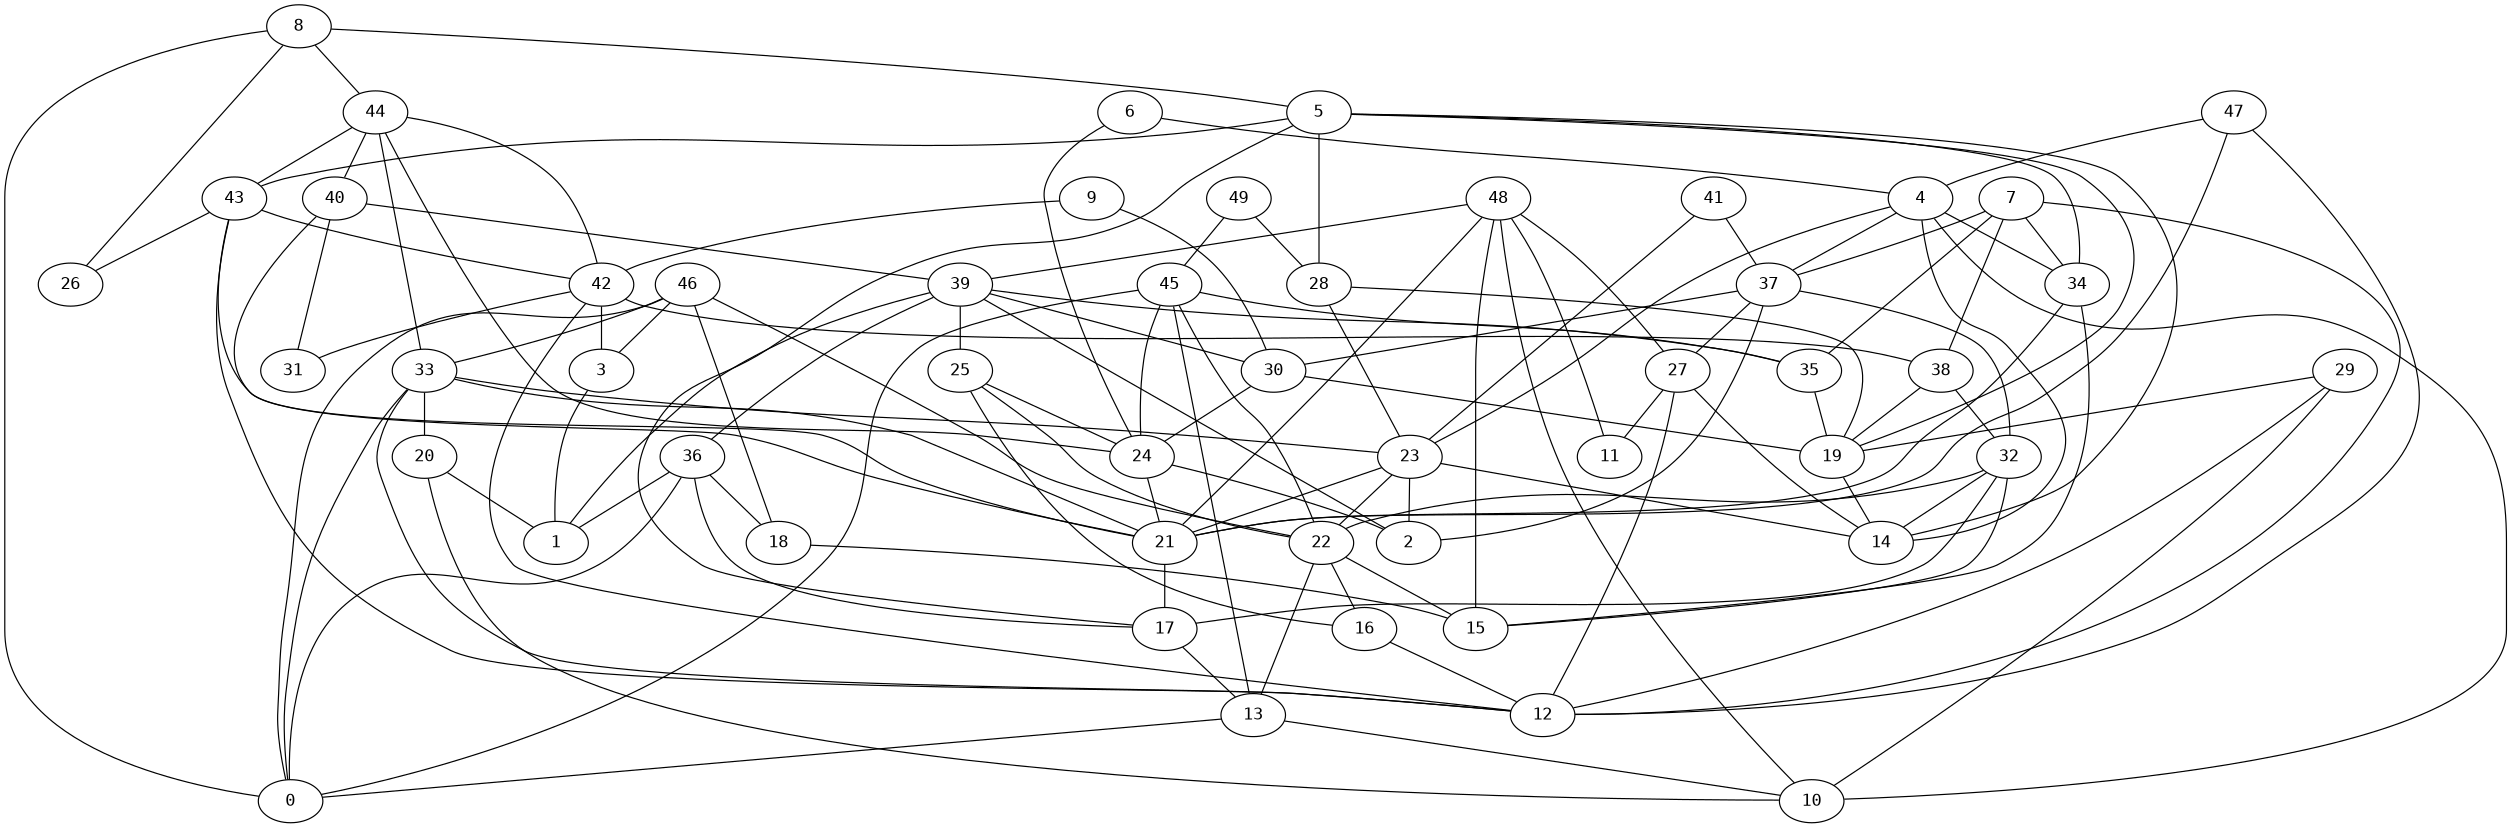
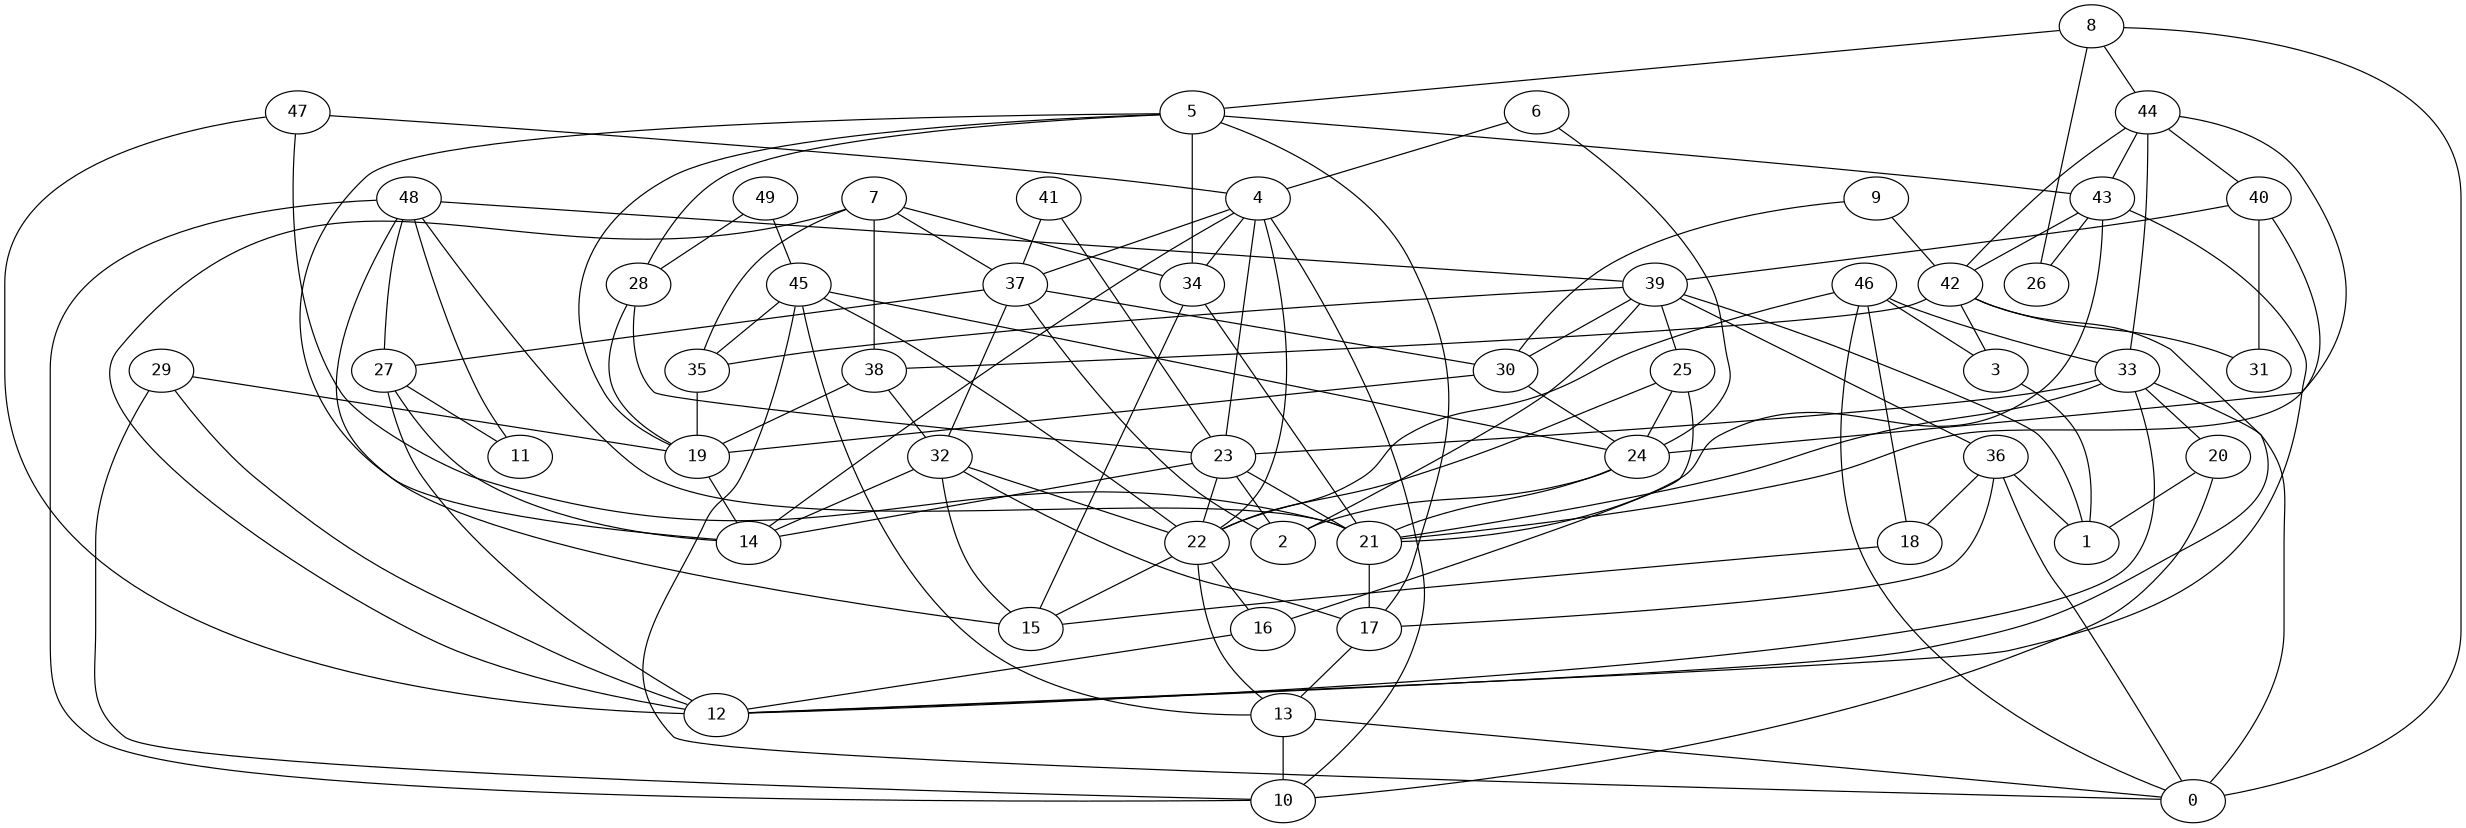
none -> (1286, 375)
